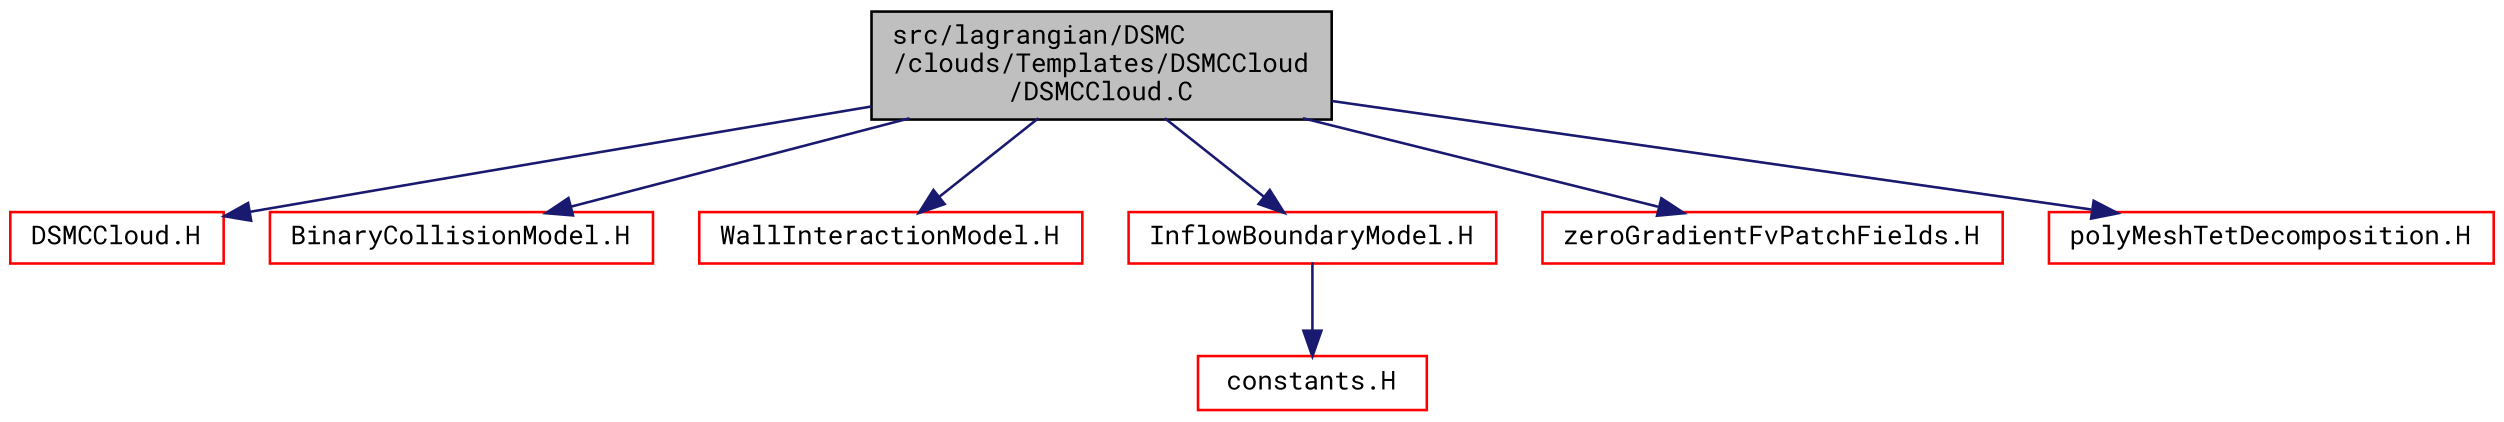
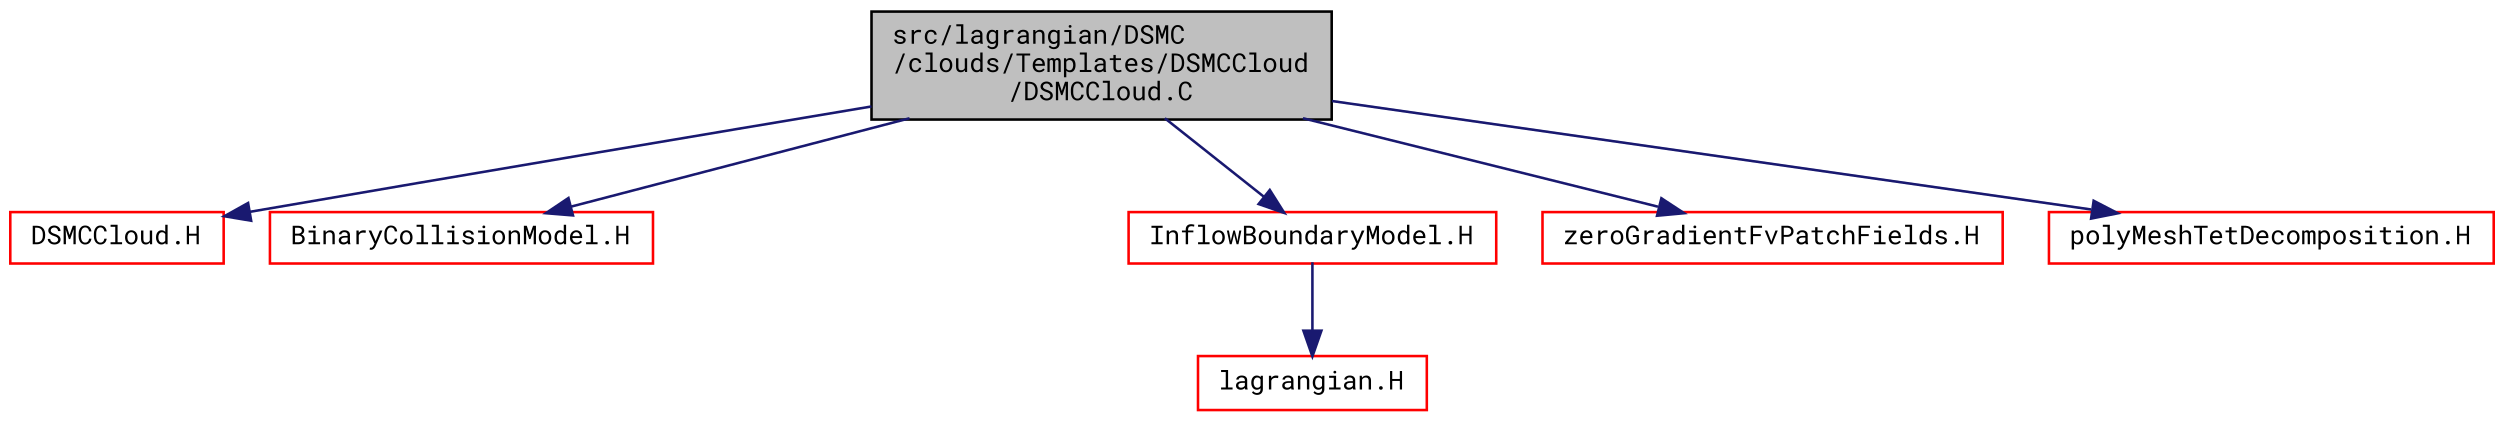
(891, 238) -> none
(1312, 383) -> (1312, 383)
